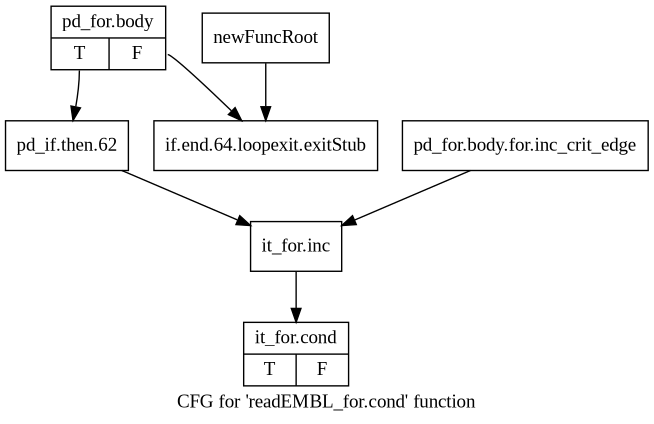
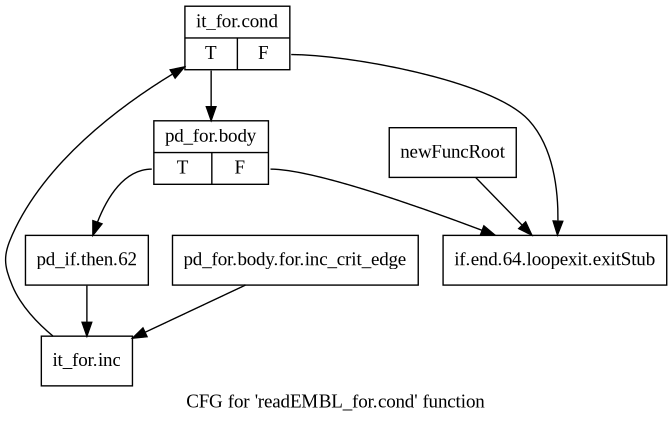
none -> (466, 87)
none -> (211, 88)
